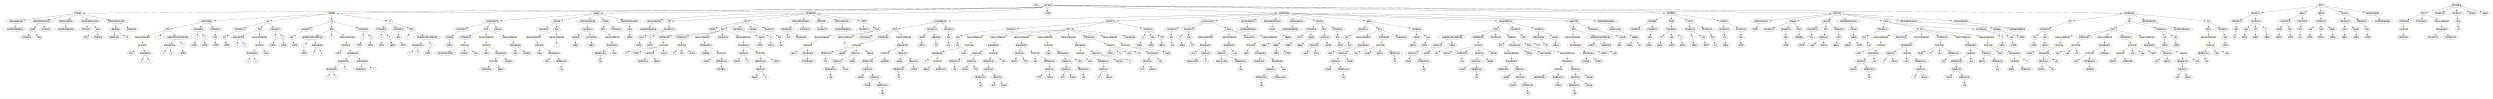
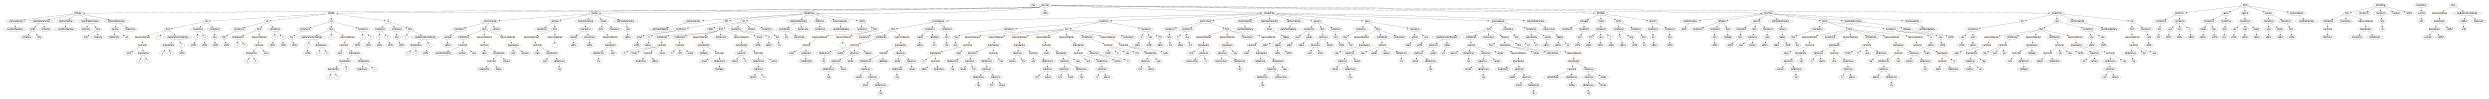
(207, 21) -> (206, 21)
(1574, 21) -> none
(115, 29) -> (115, 29)
